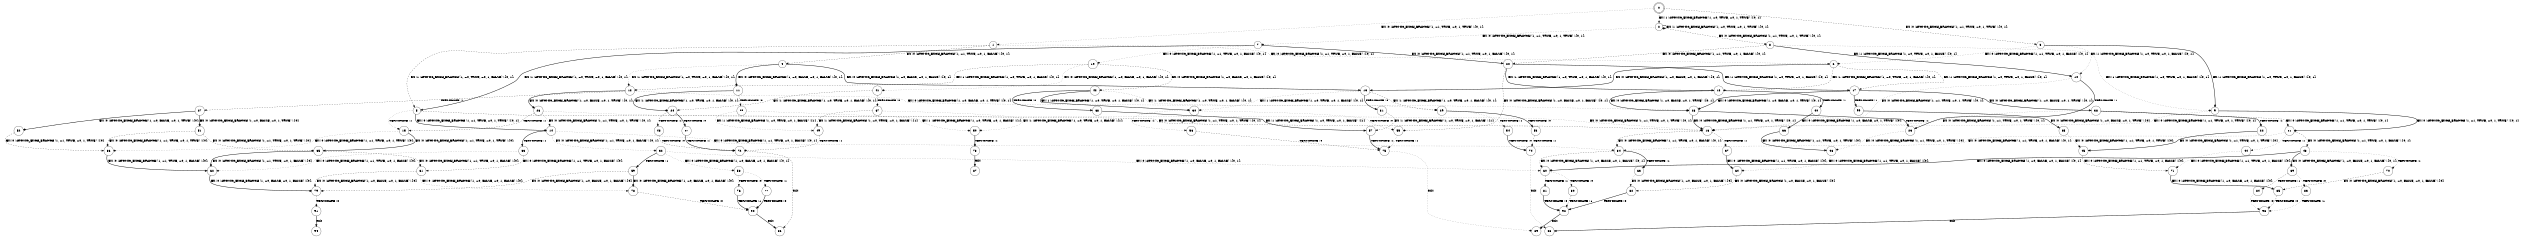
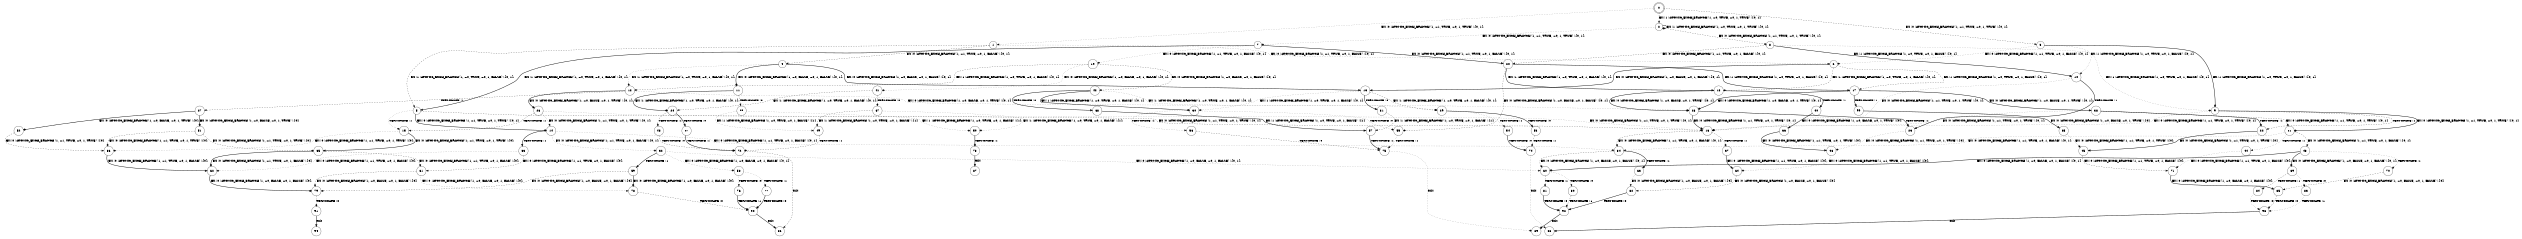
none -> (2369, 116)
